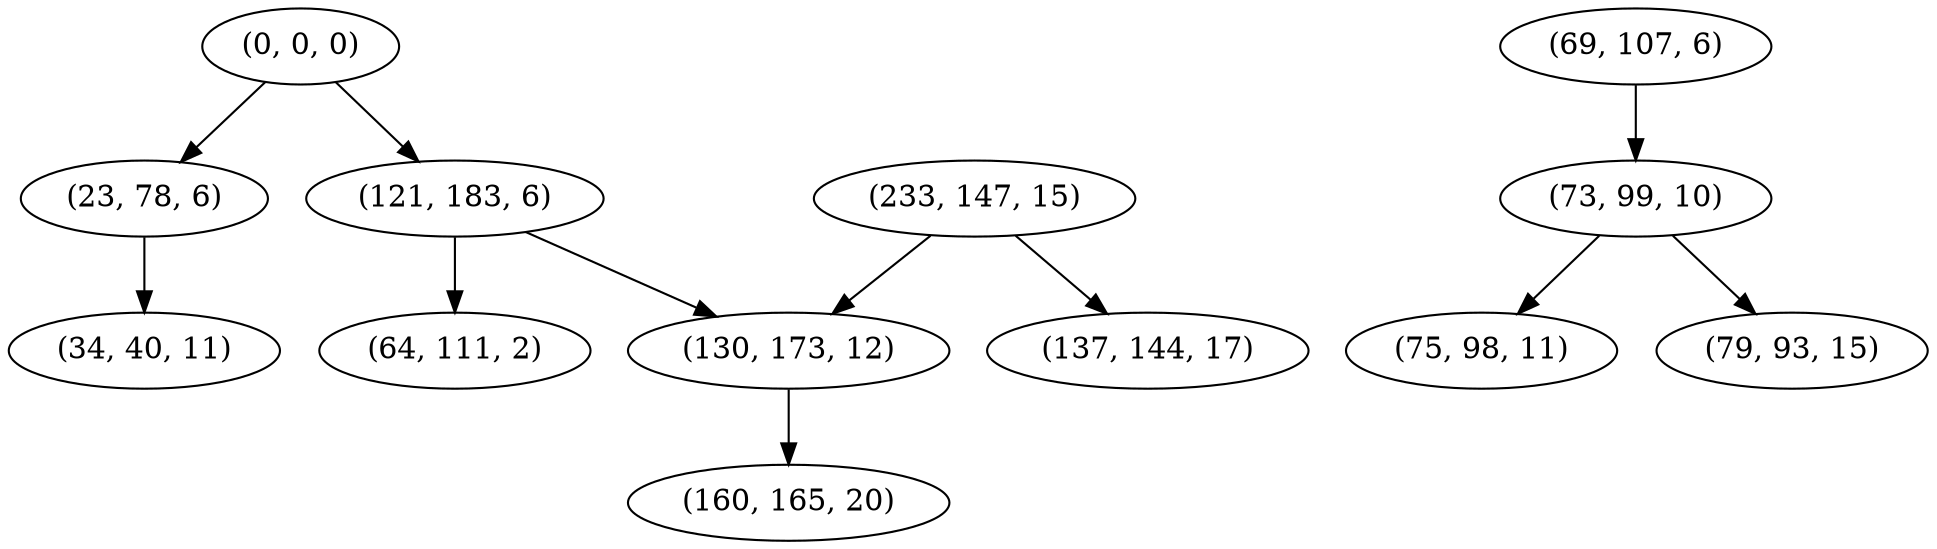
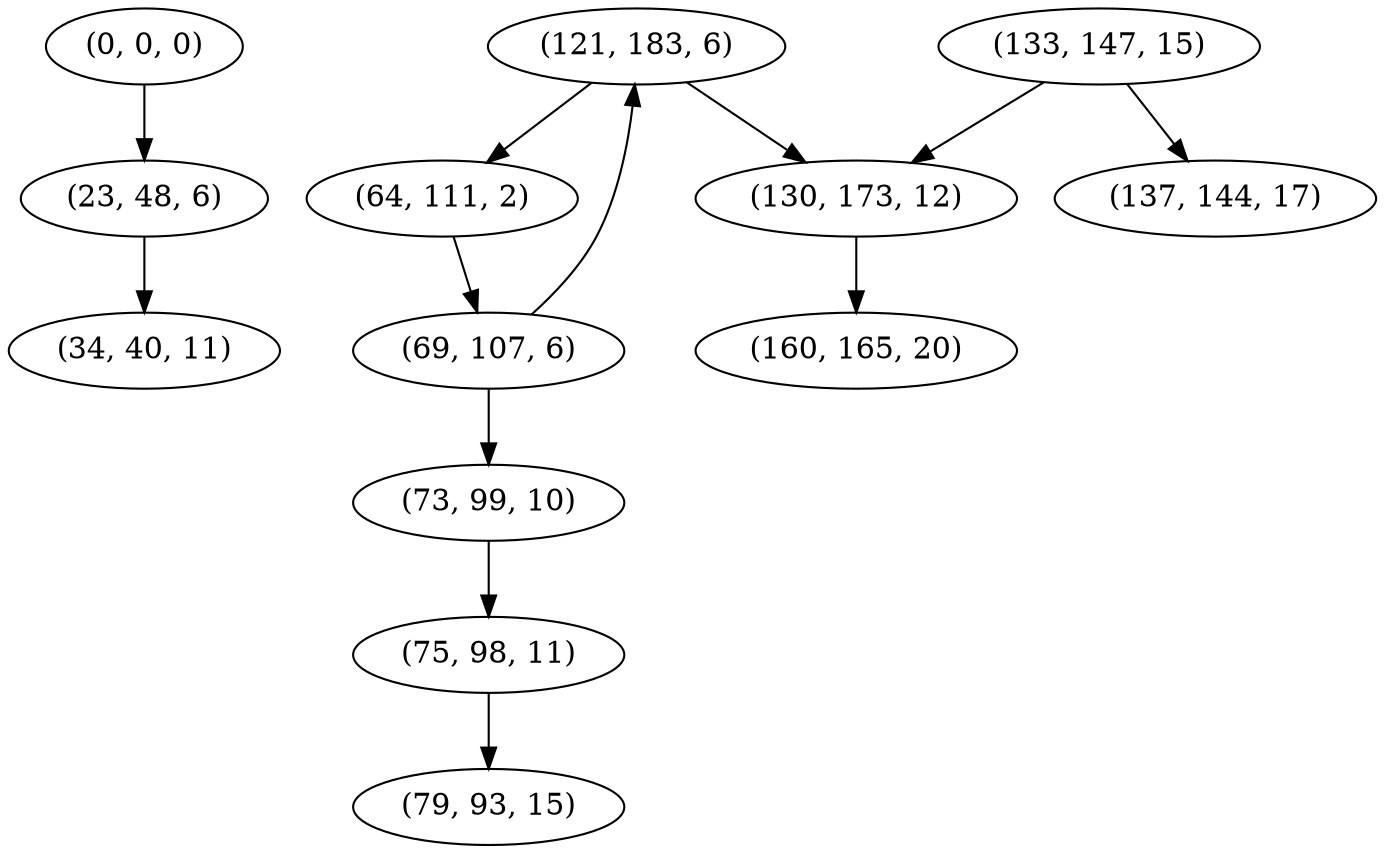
(369, 114) -> (604, 221)
(144, 199) -> (144, 199)
(975, 199) -> (1099, 46)
none -> (462, 264)
(1706, 267) -> (489, 721)
